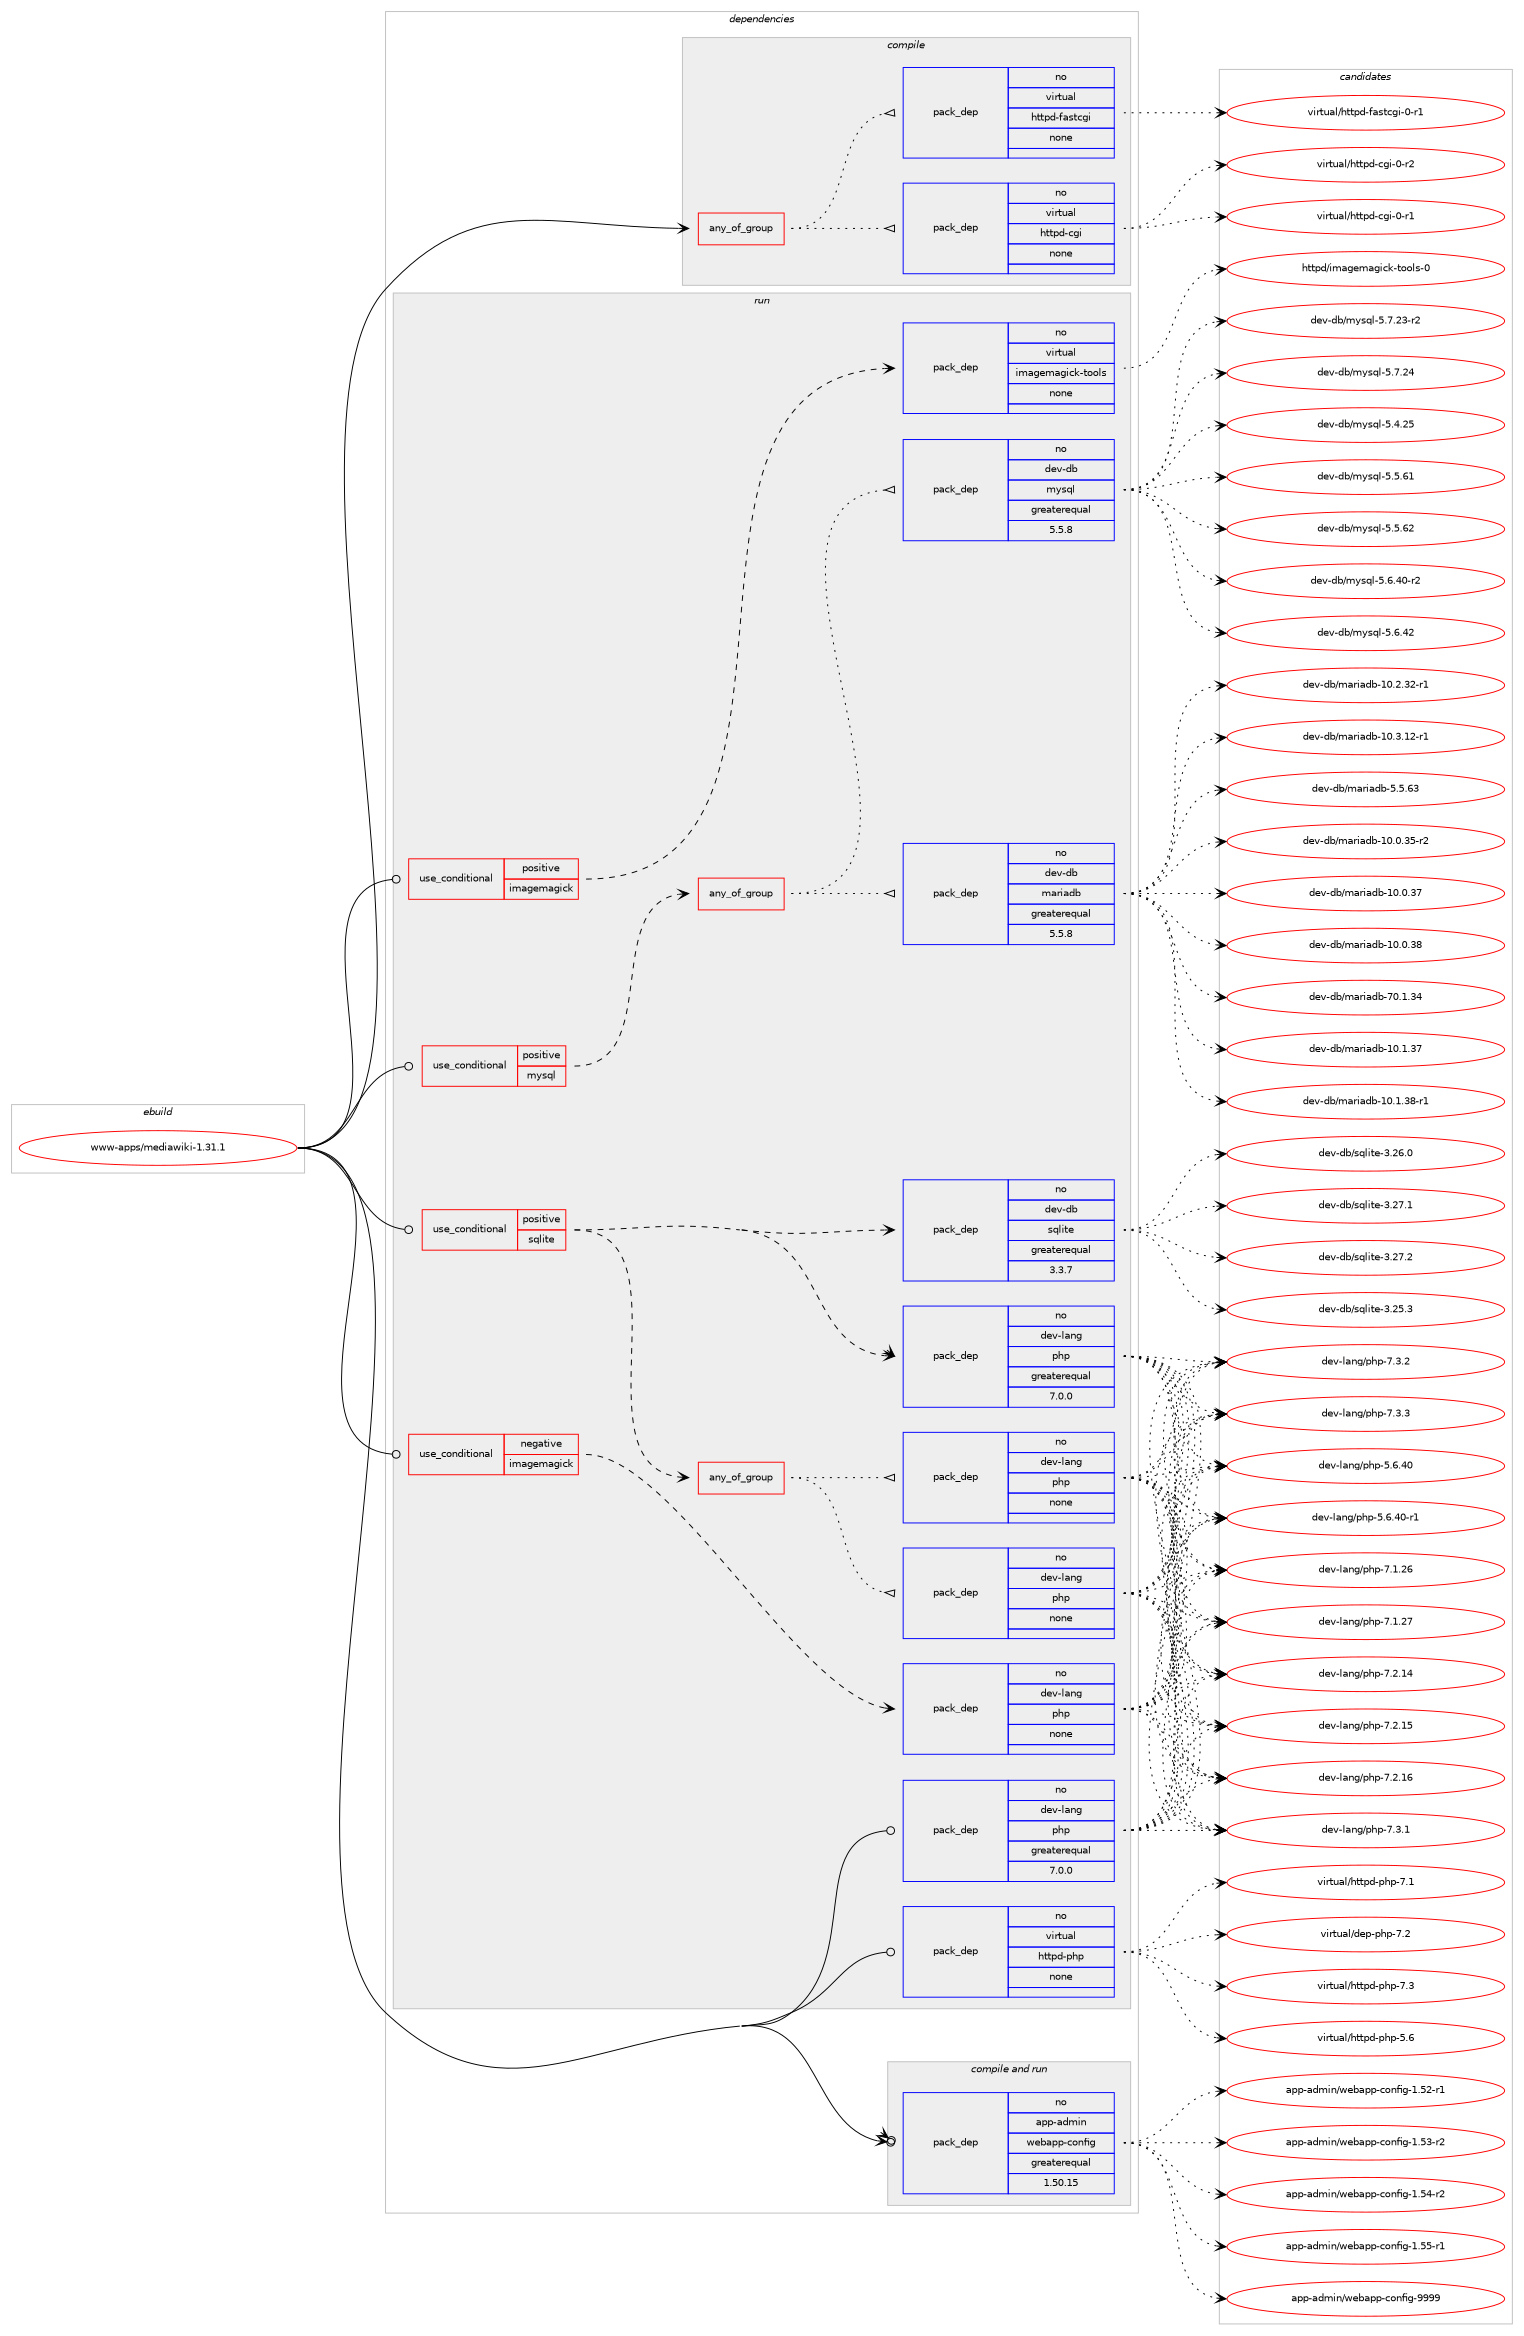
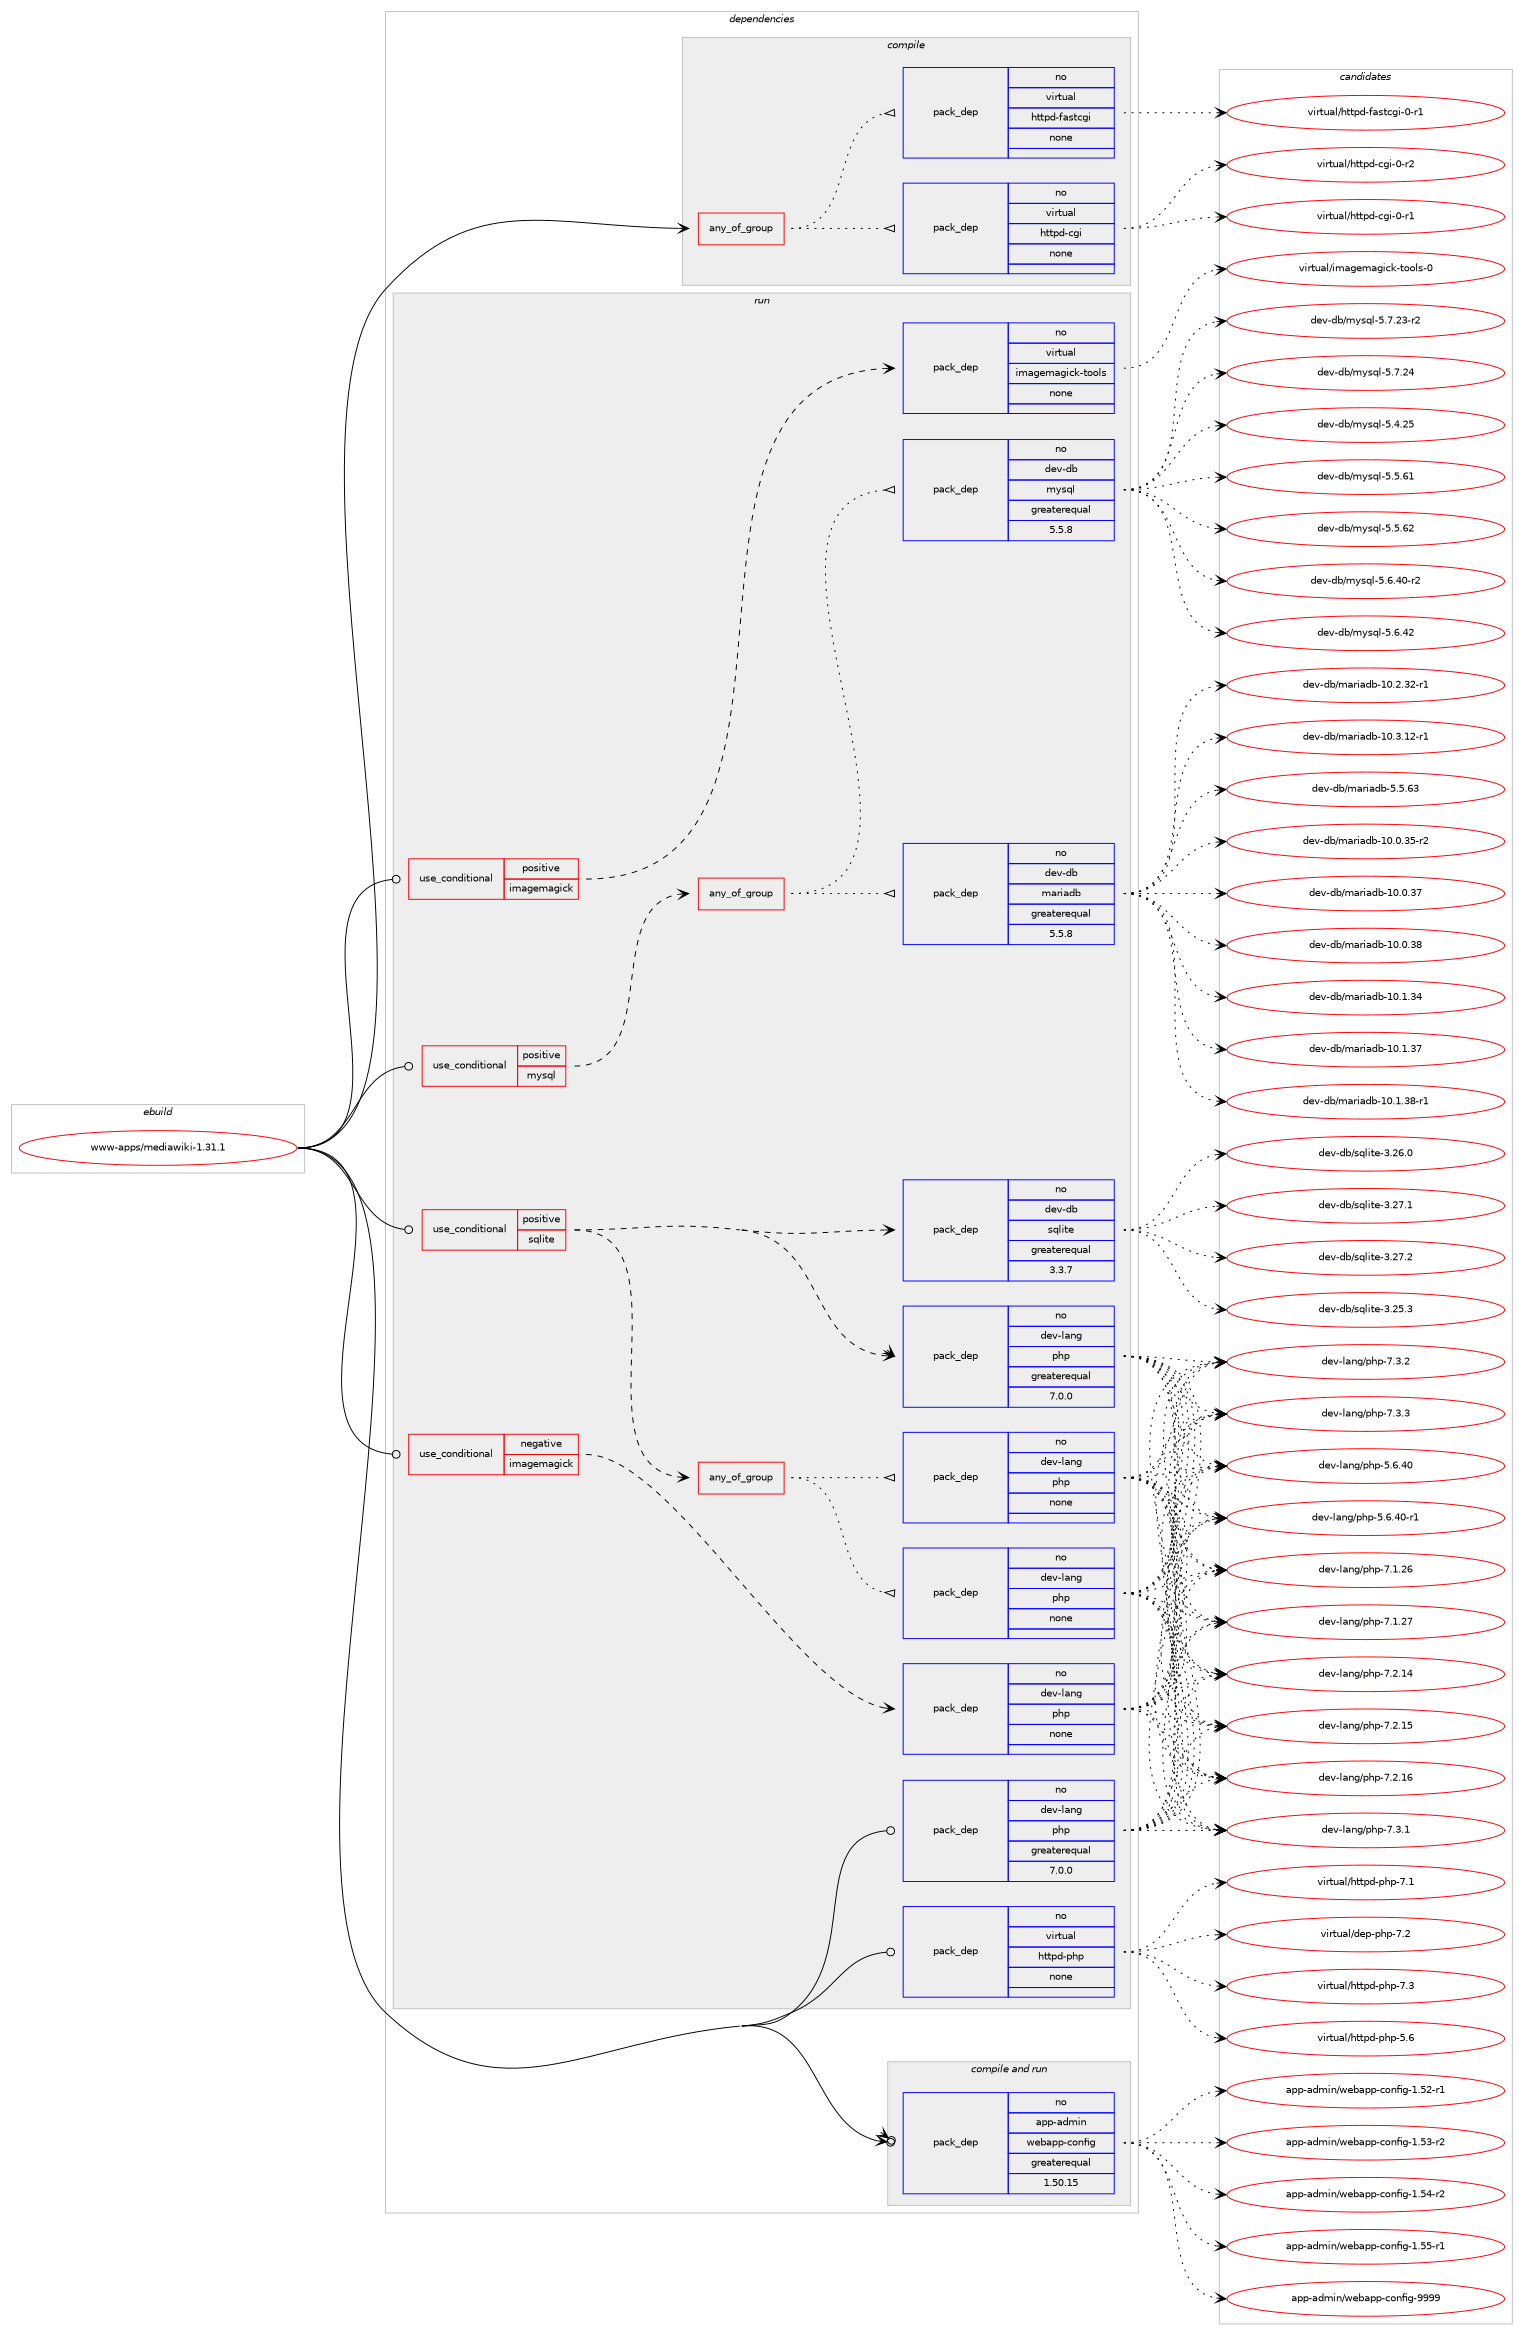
(1366, 269) -> (1366, 269)
(1366, 998) -> (1366, 998)
